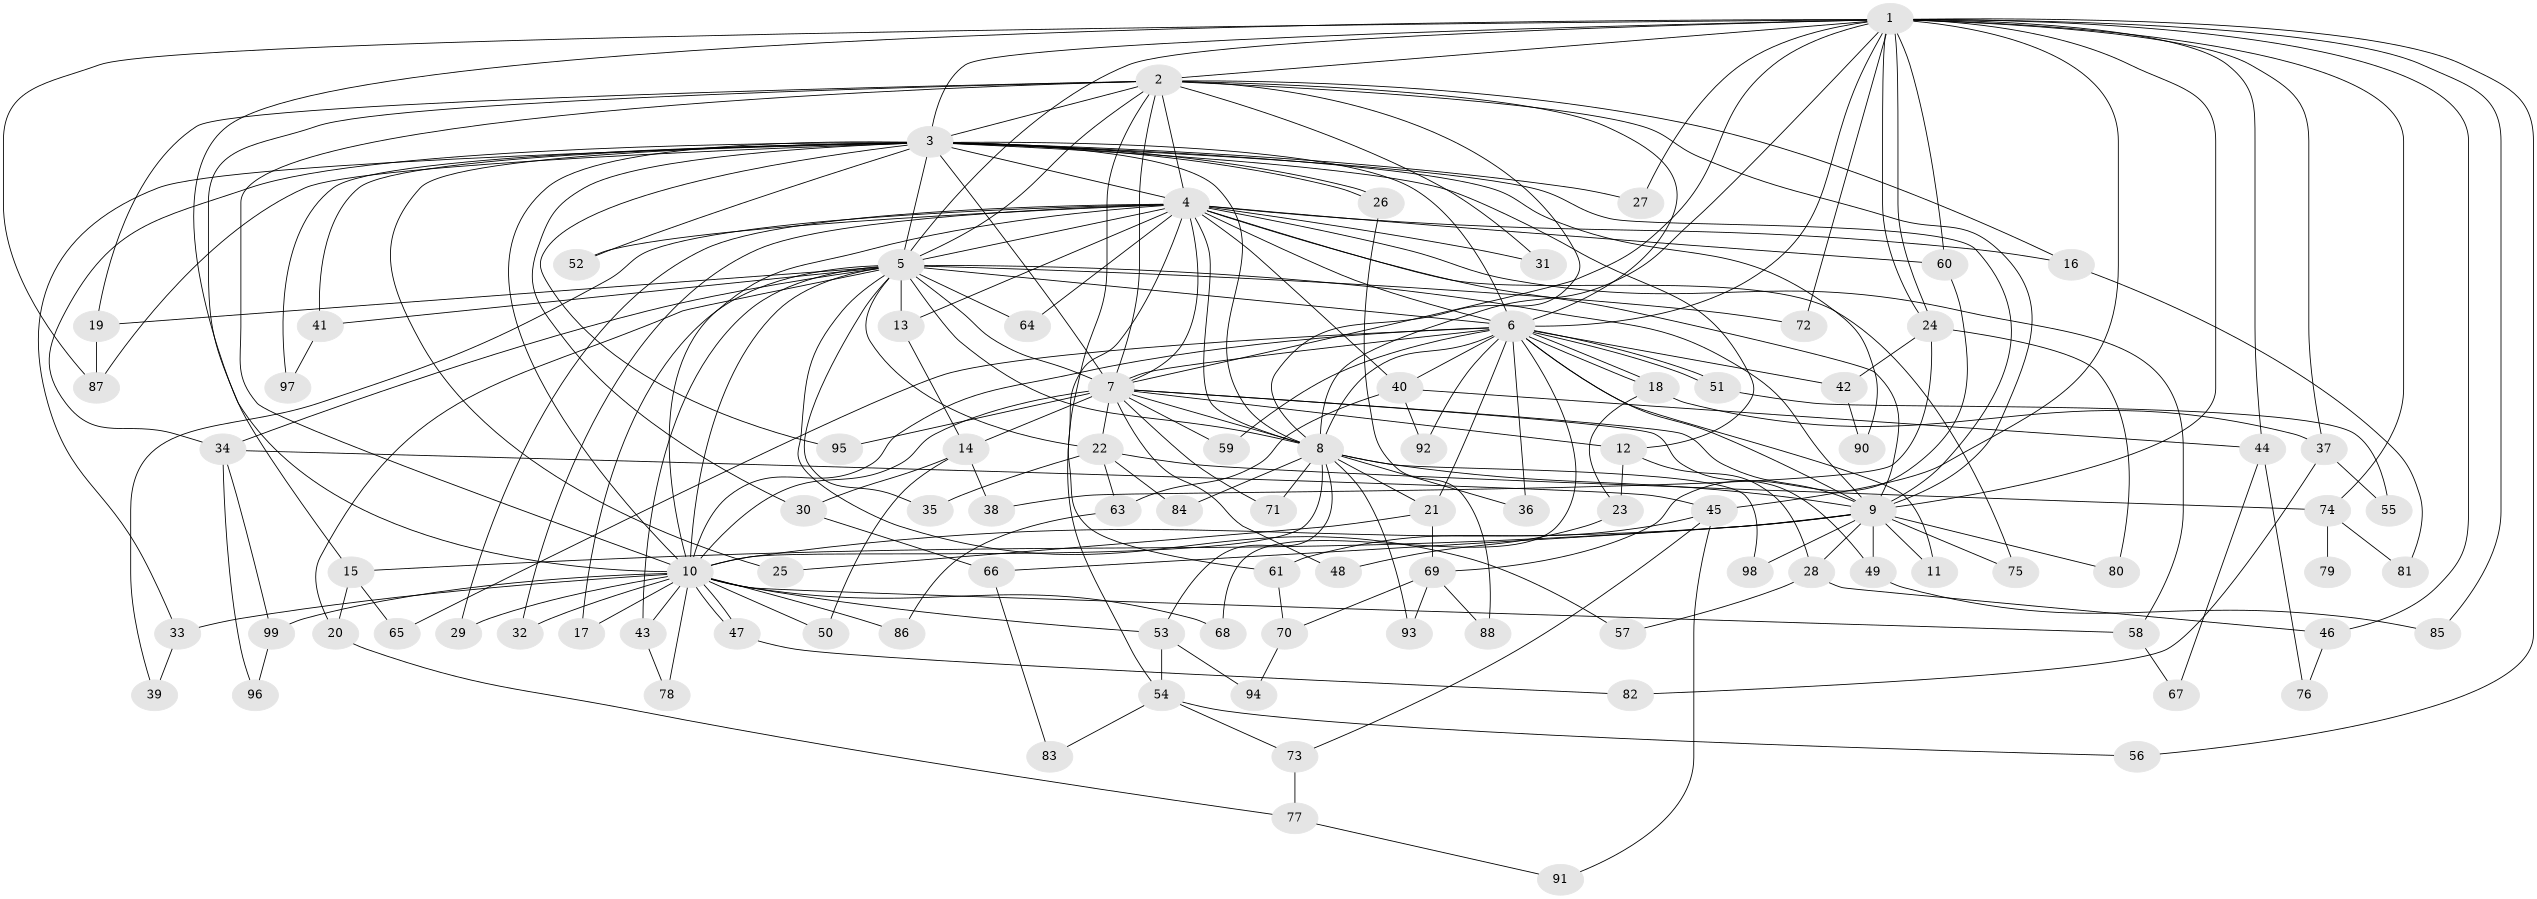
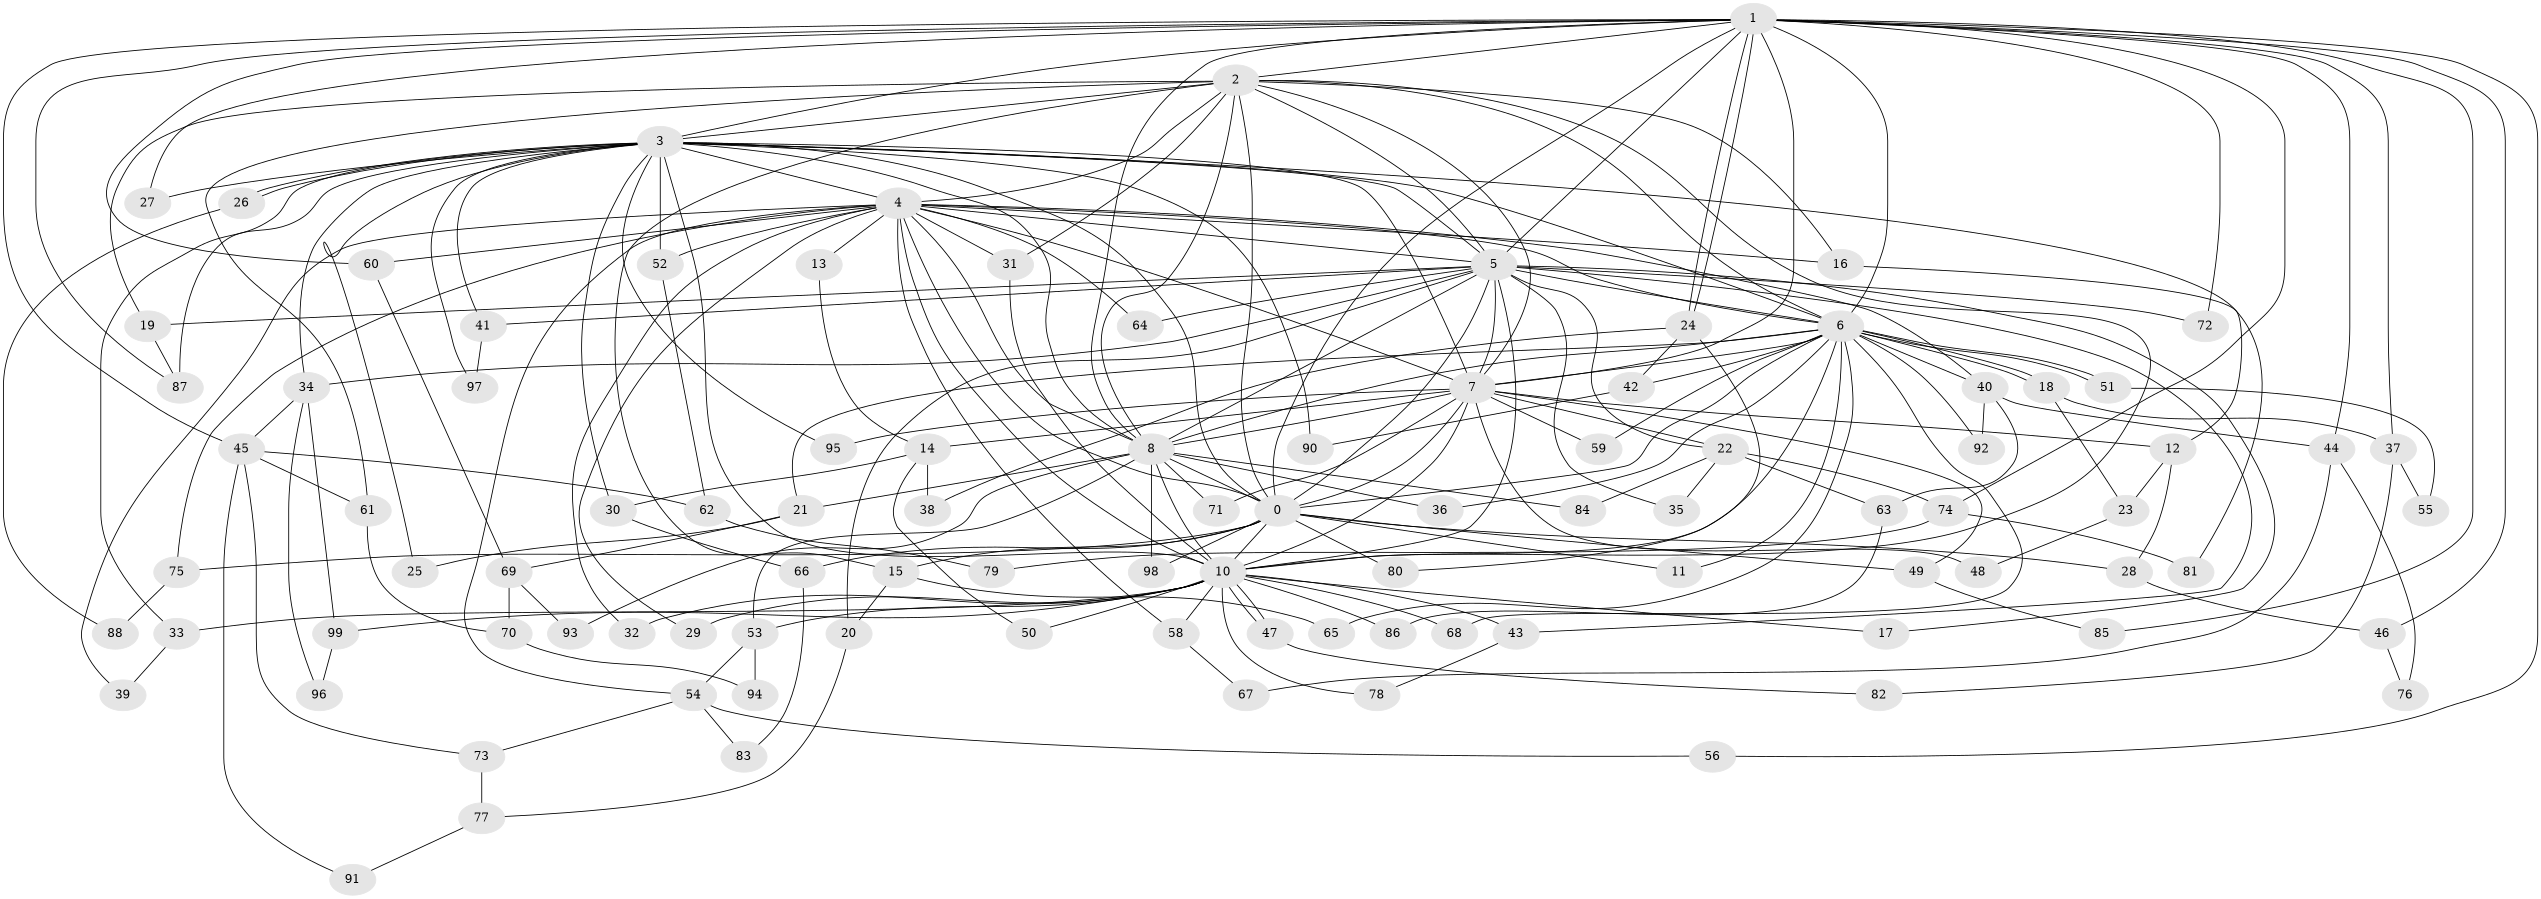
(658, 54) -> (1077, 440)
(901, 296) -> none
none -> (707, 511)
(1873, 511) -> (1278, 511)
(1460, 603) -> (150, 599)
(1623, 634) -> none
